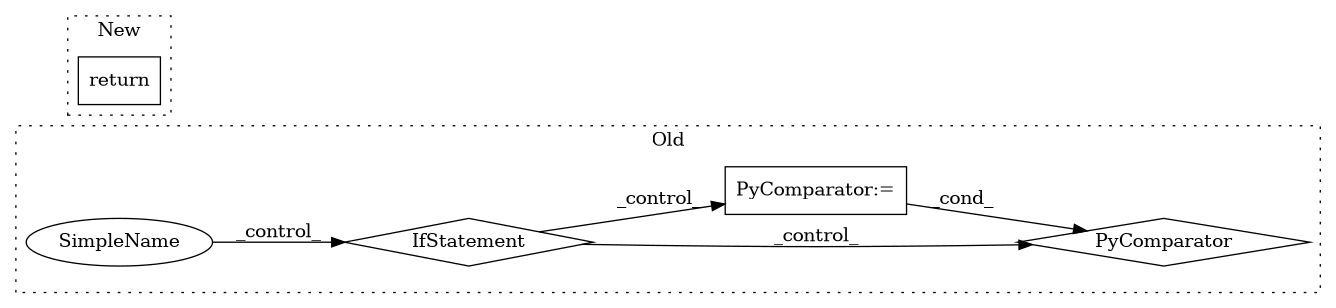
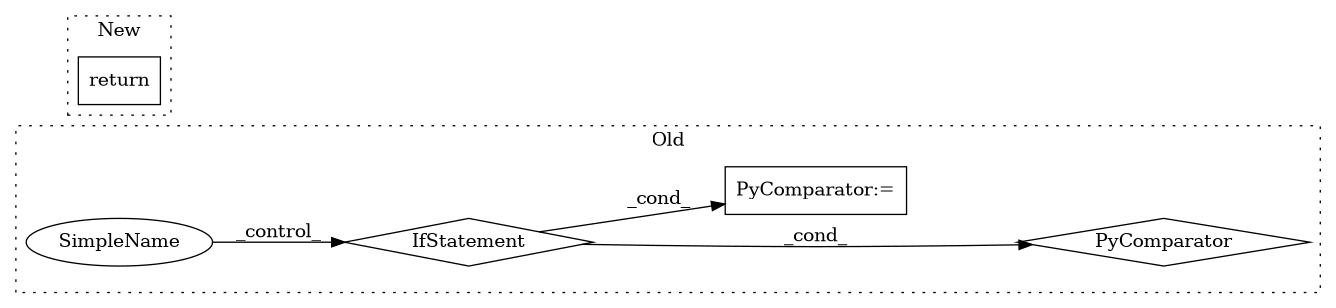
(659, 199) -> (659, 199)
(990, 216) -> none
(816, 236) -> (816, 236)
